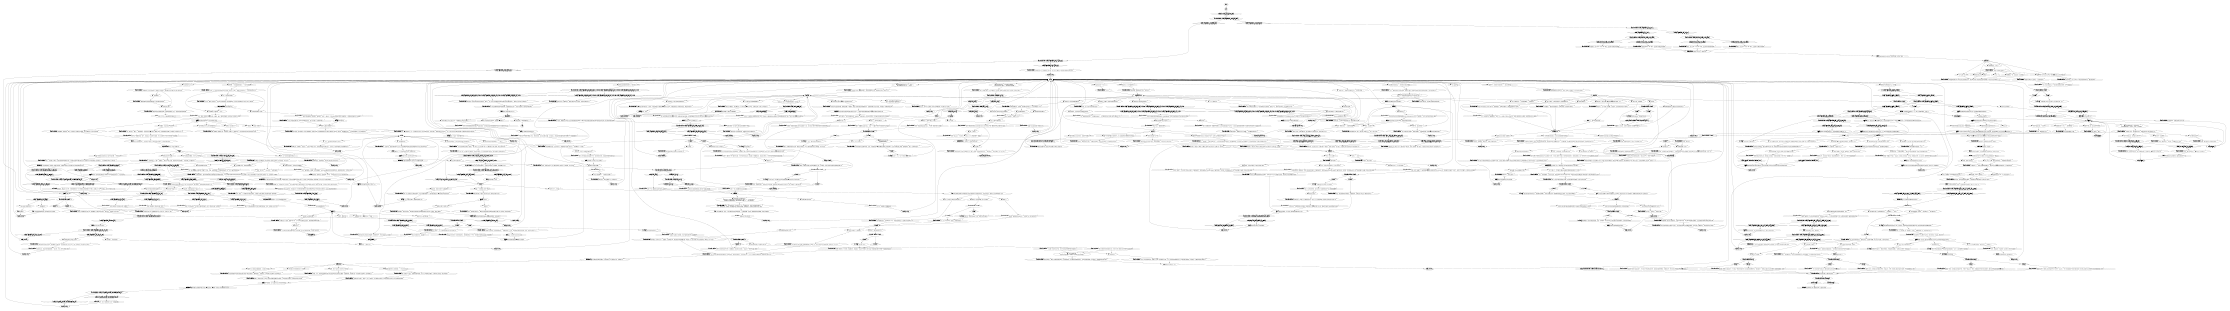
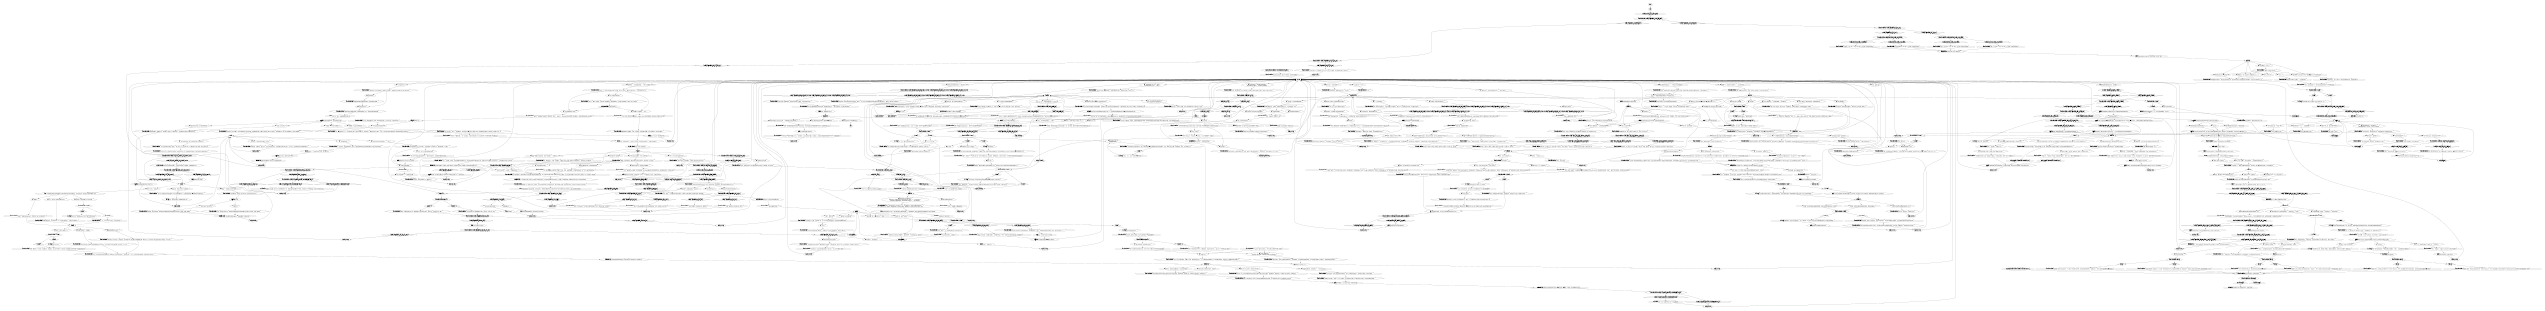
(1079, 136) -> none
